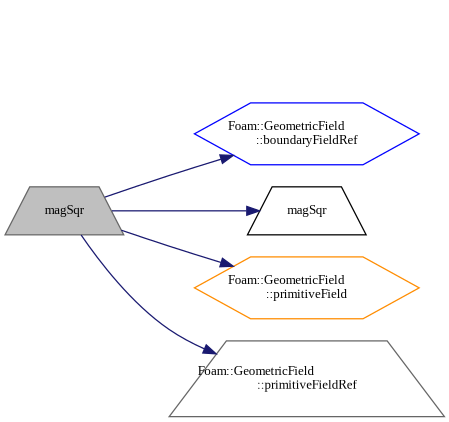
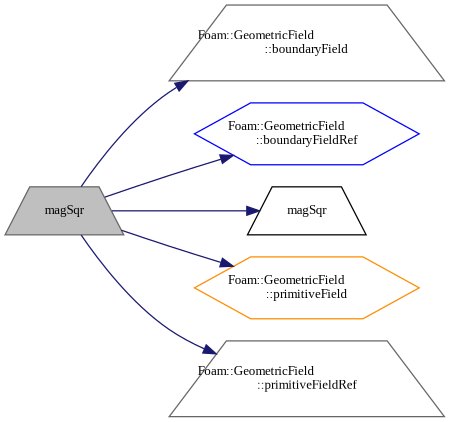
none -> (307, 43)
